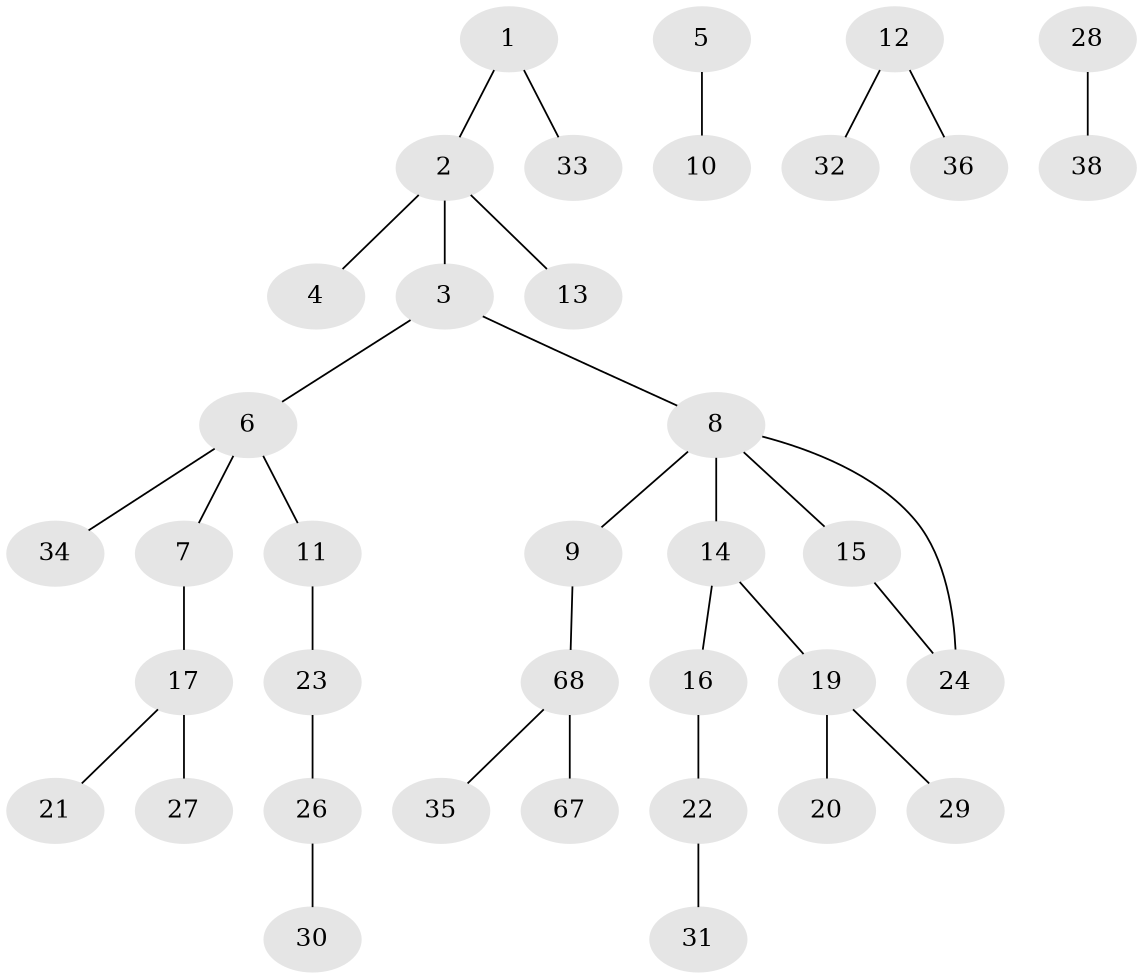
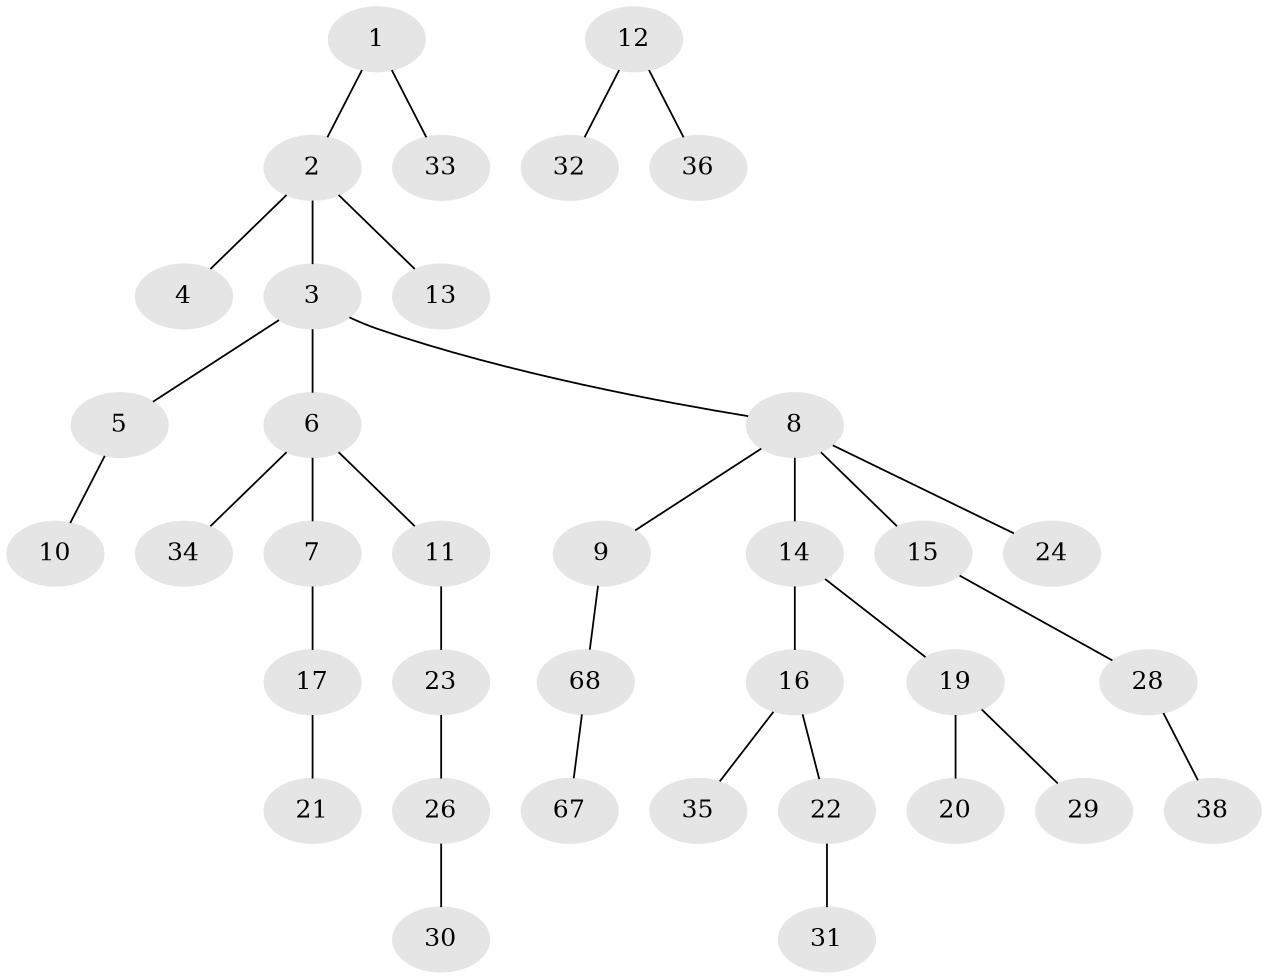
none -> (216, 361)
(904, 618) -> (1036, 618)
(506, 746) -> (747, 747)
(184, 811) -> none
